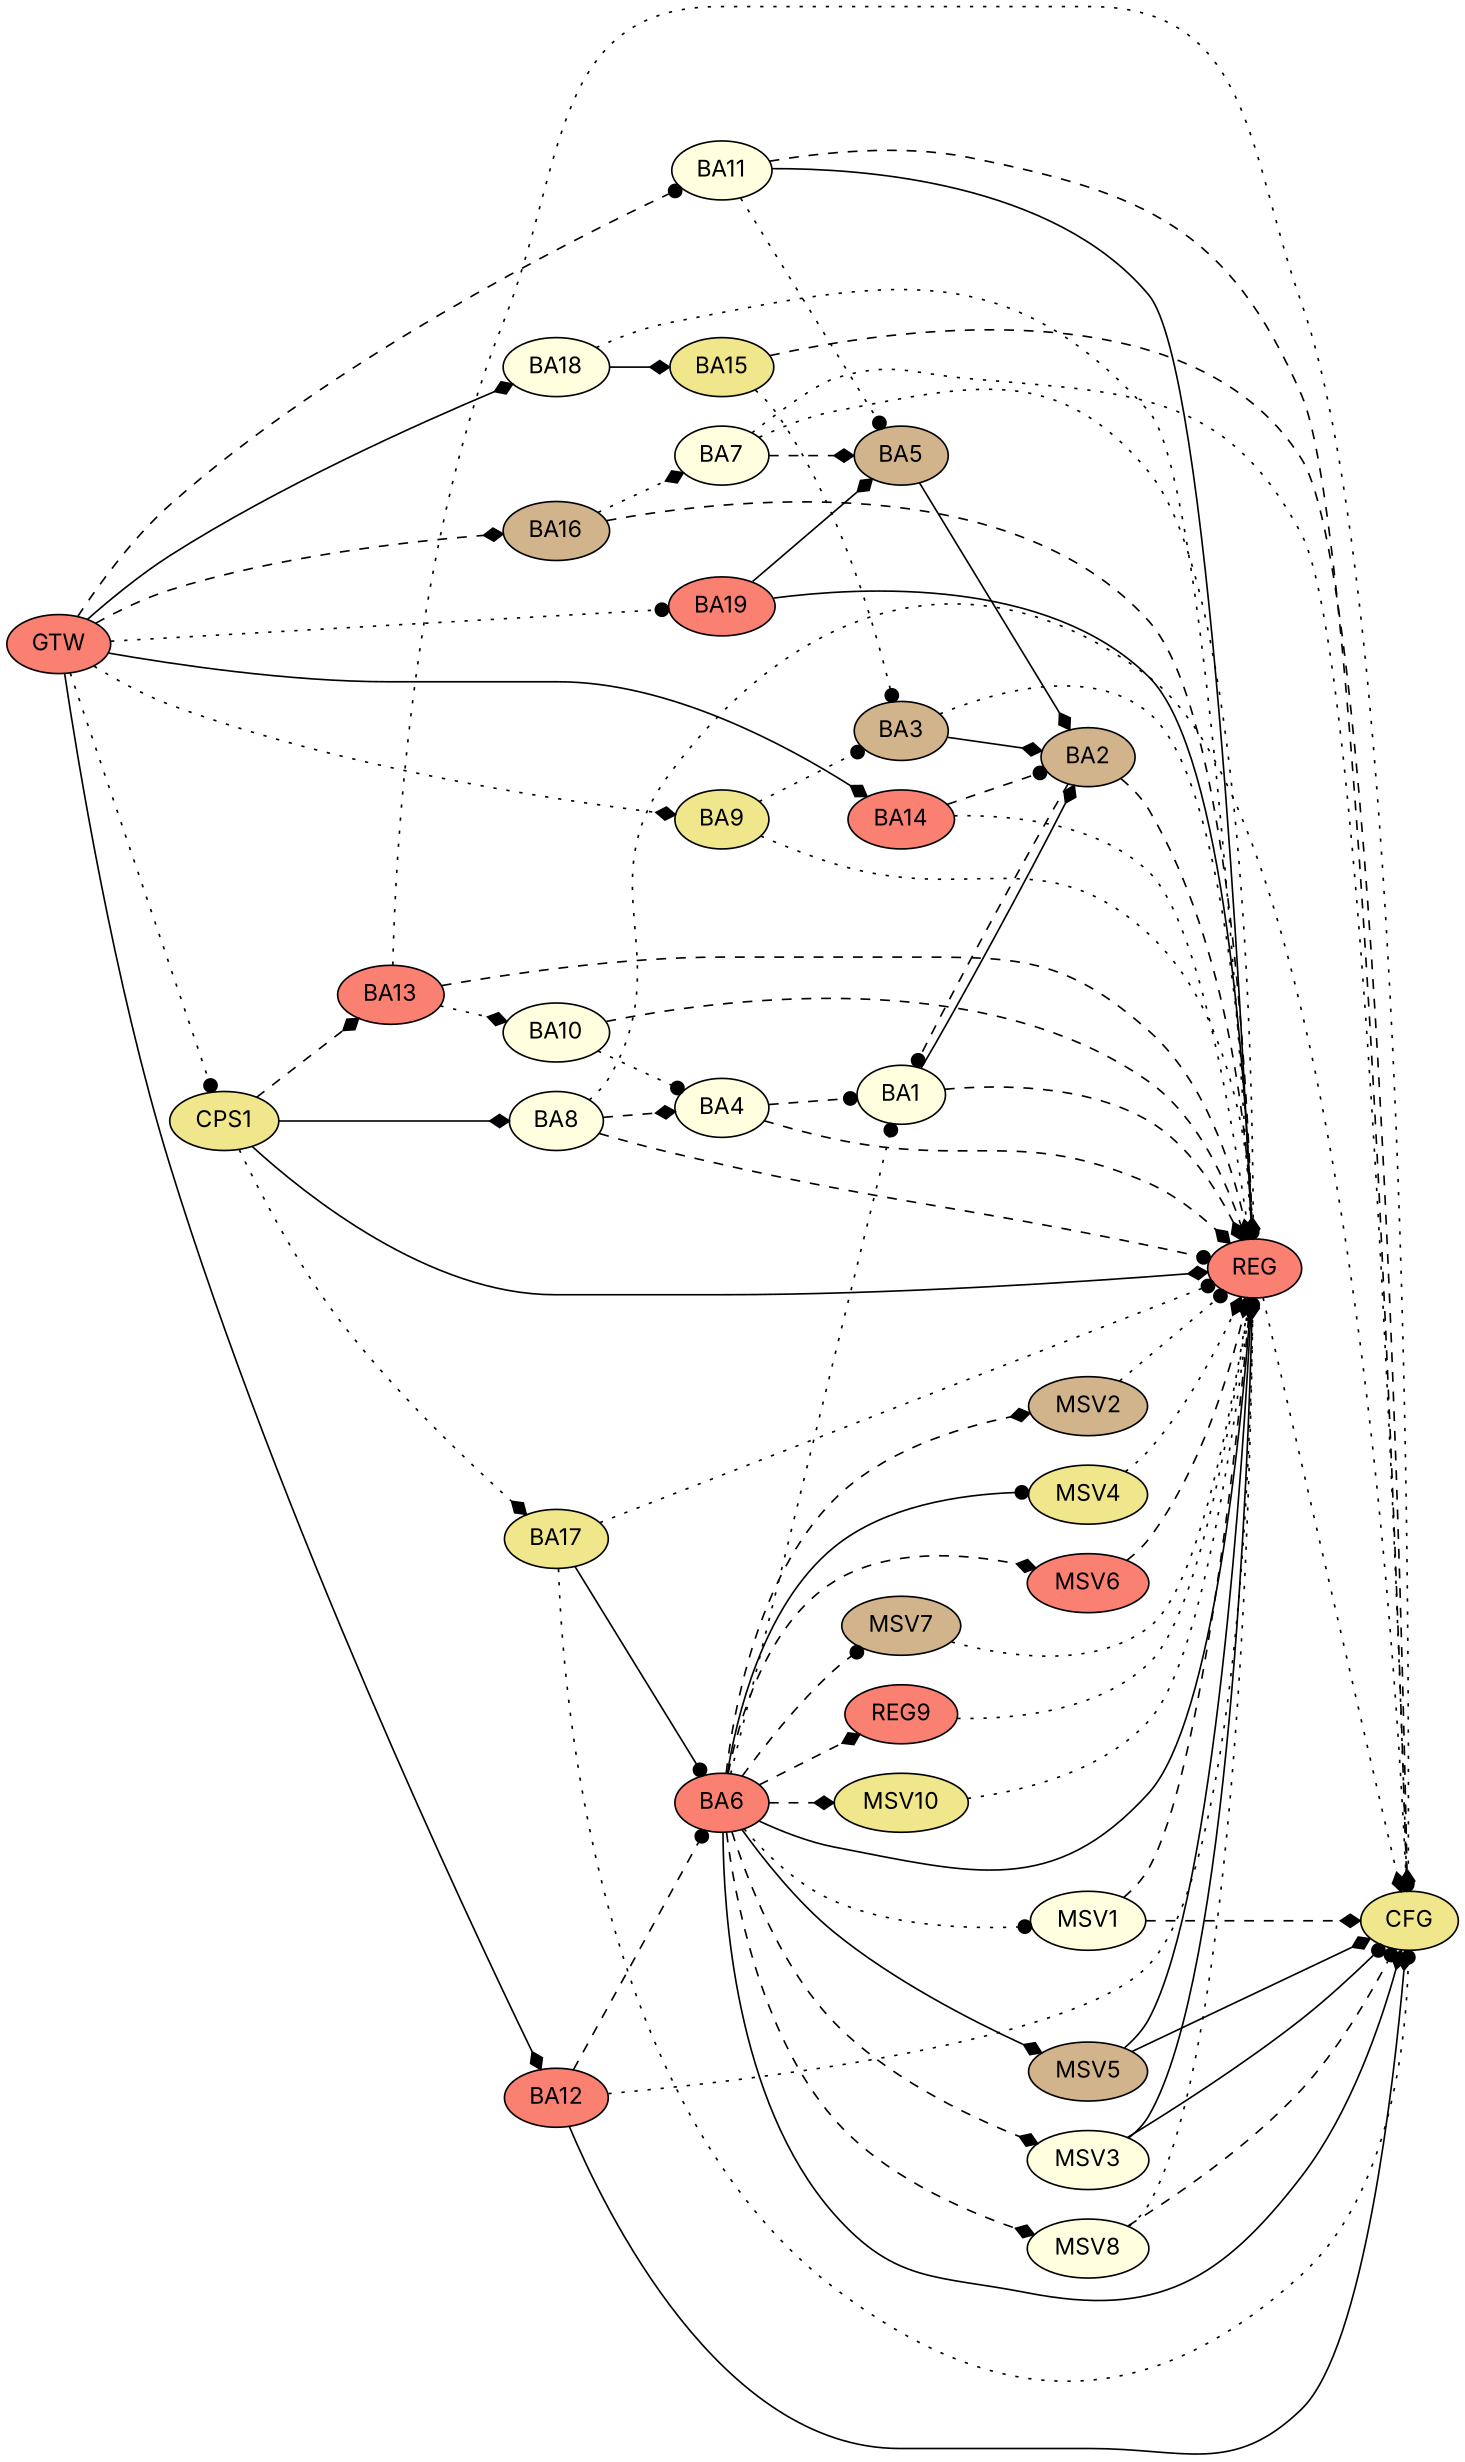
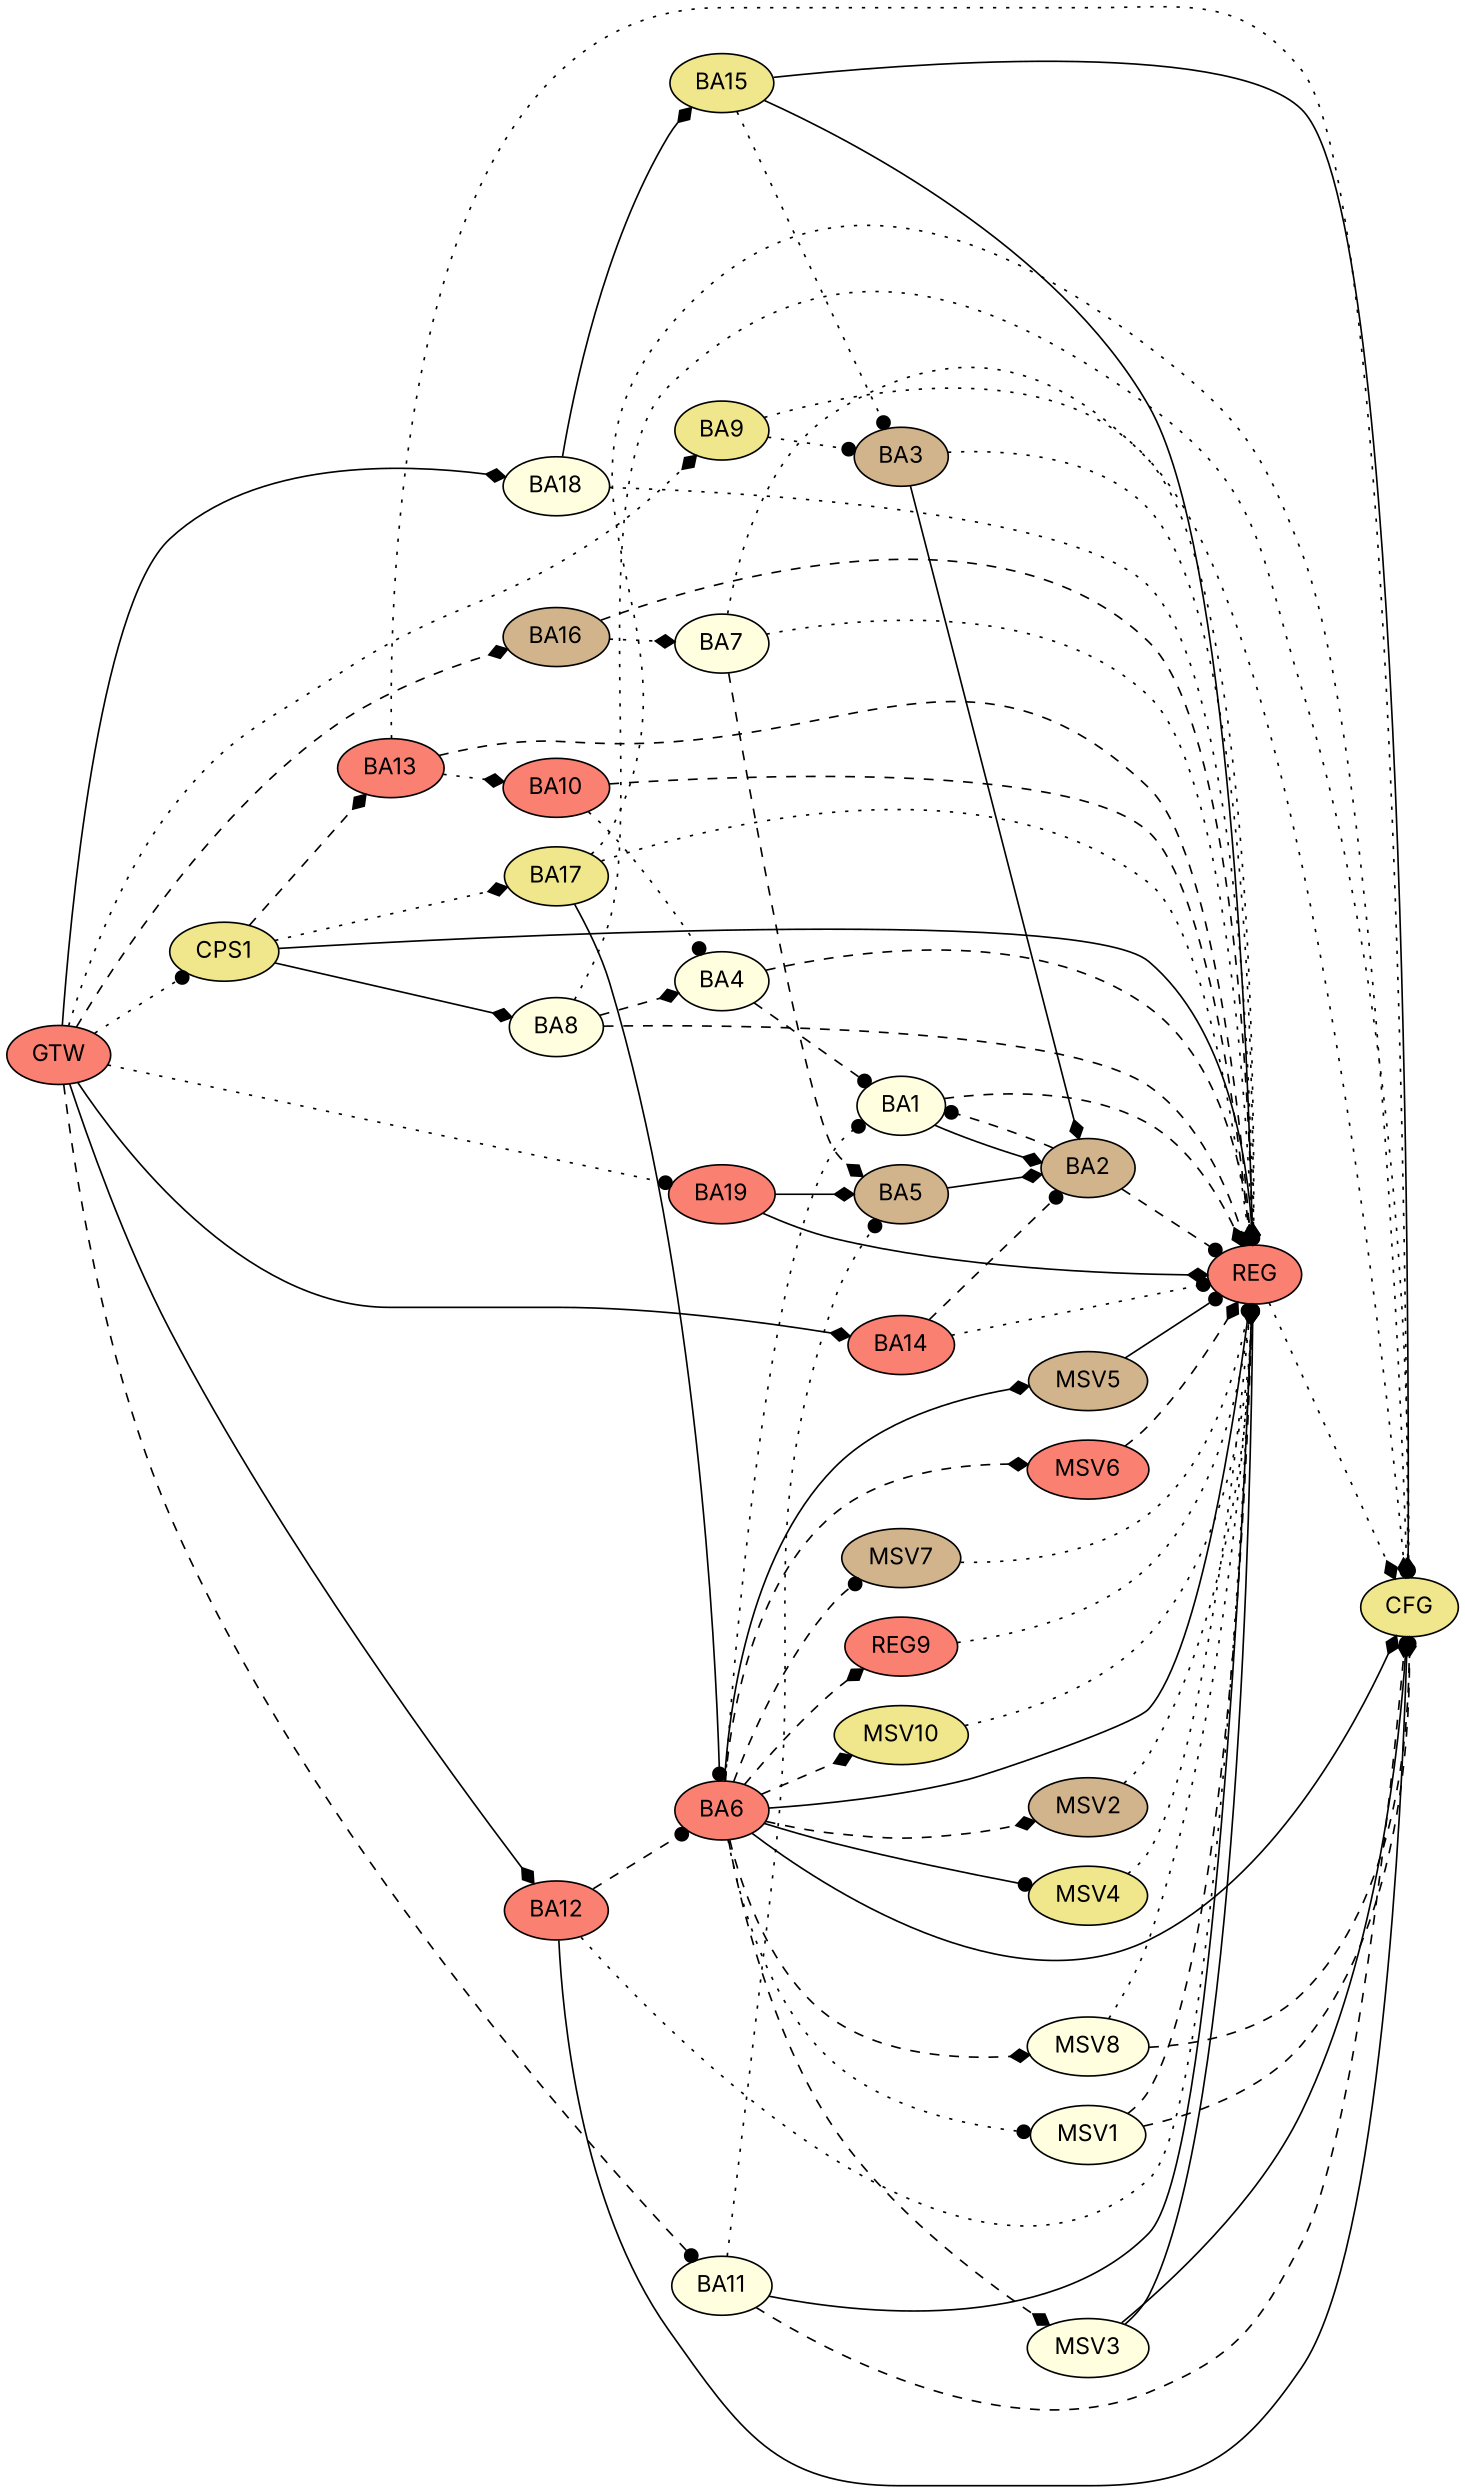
none -> (1173, 467)
(1309, 484) -> (1307, 122)
(556, 1033) -> (556, 788)
(1242, 2000) -> none
